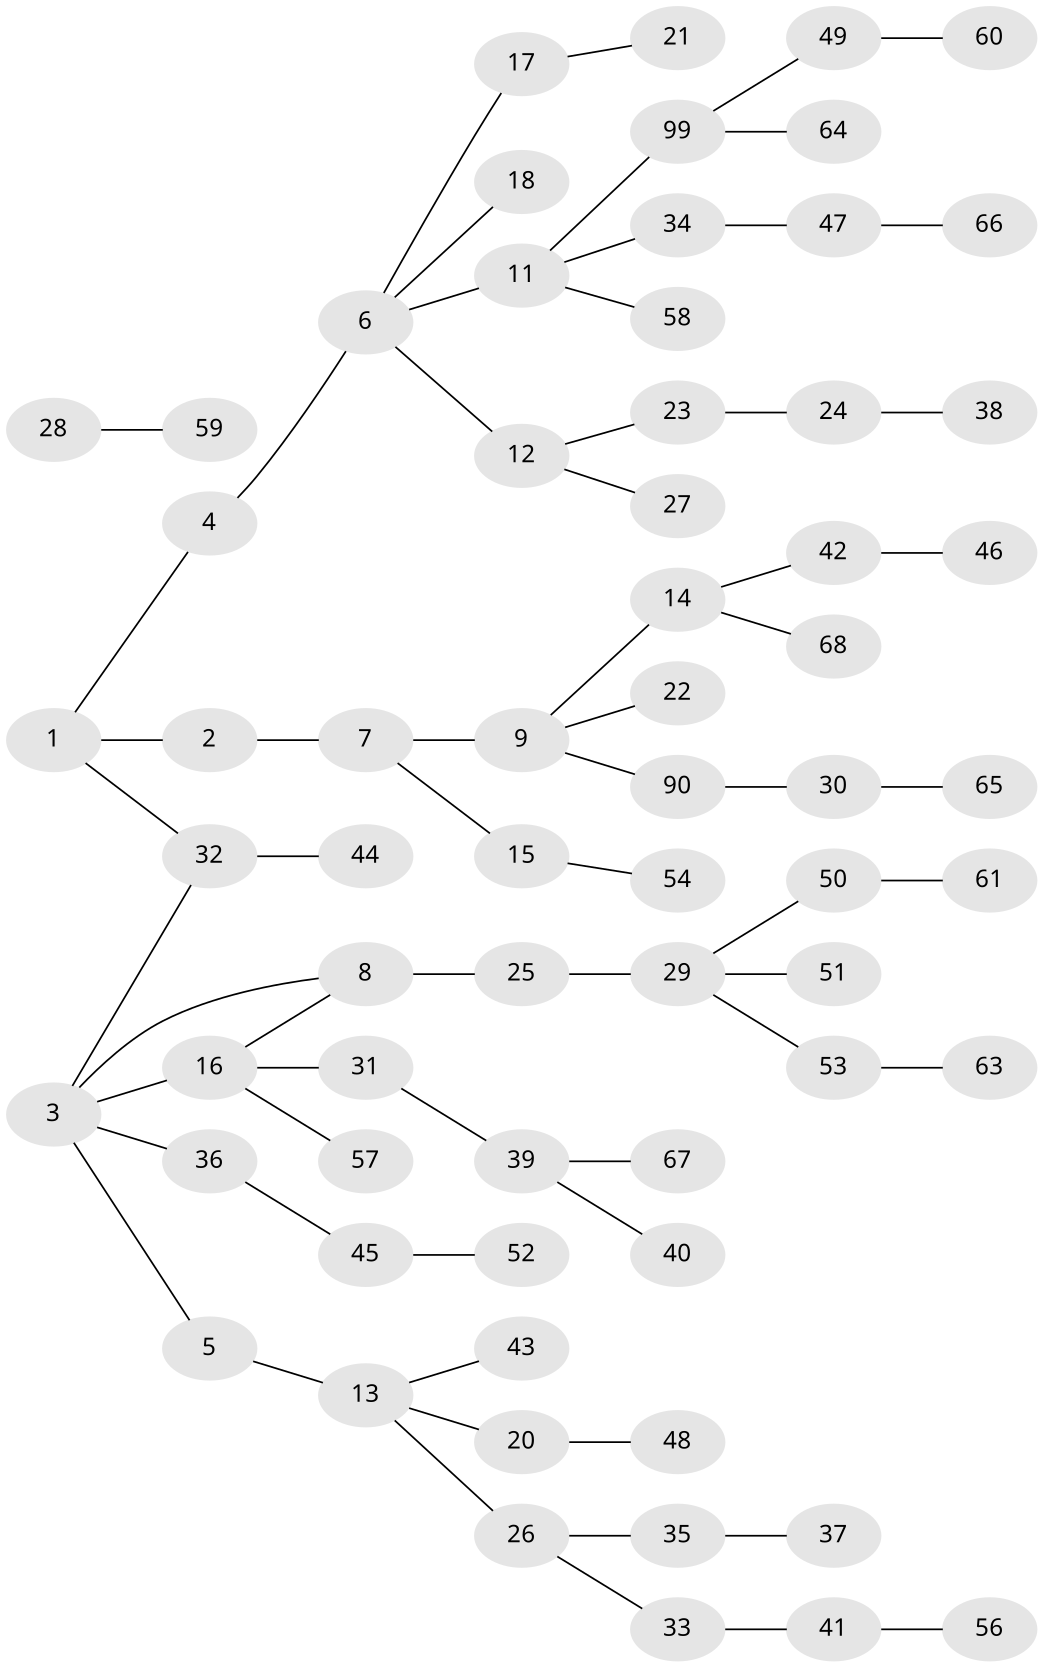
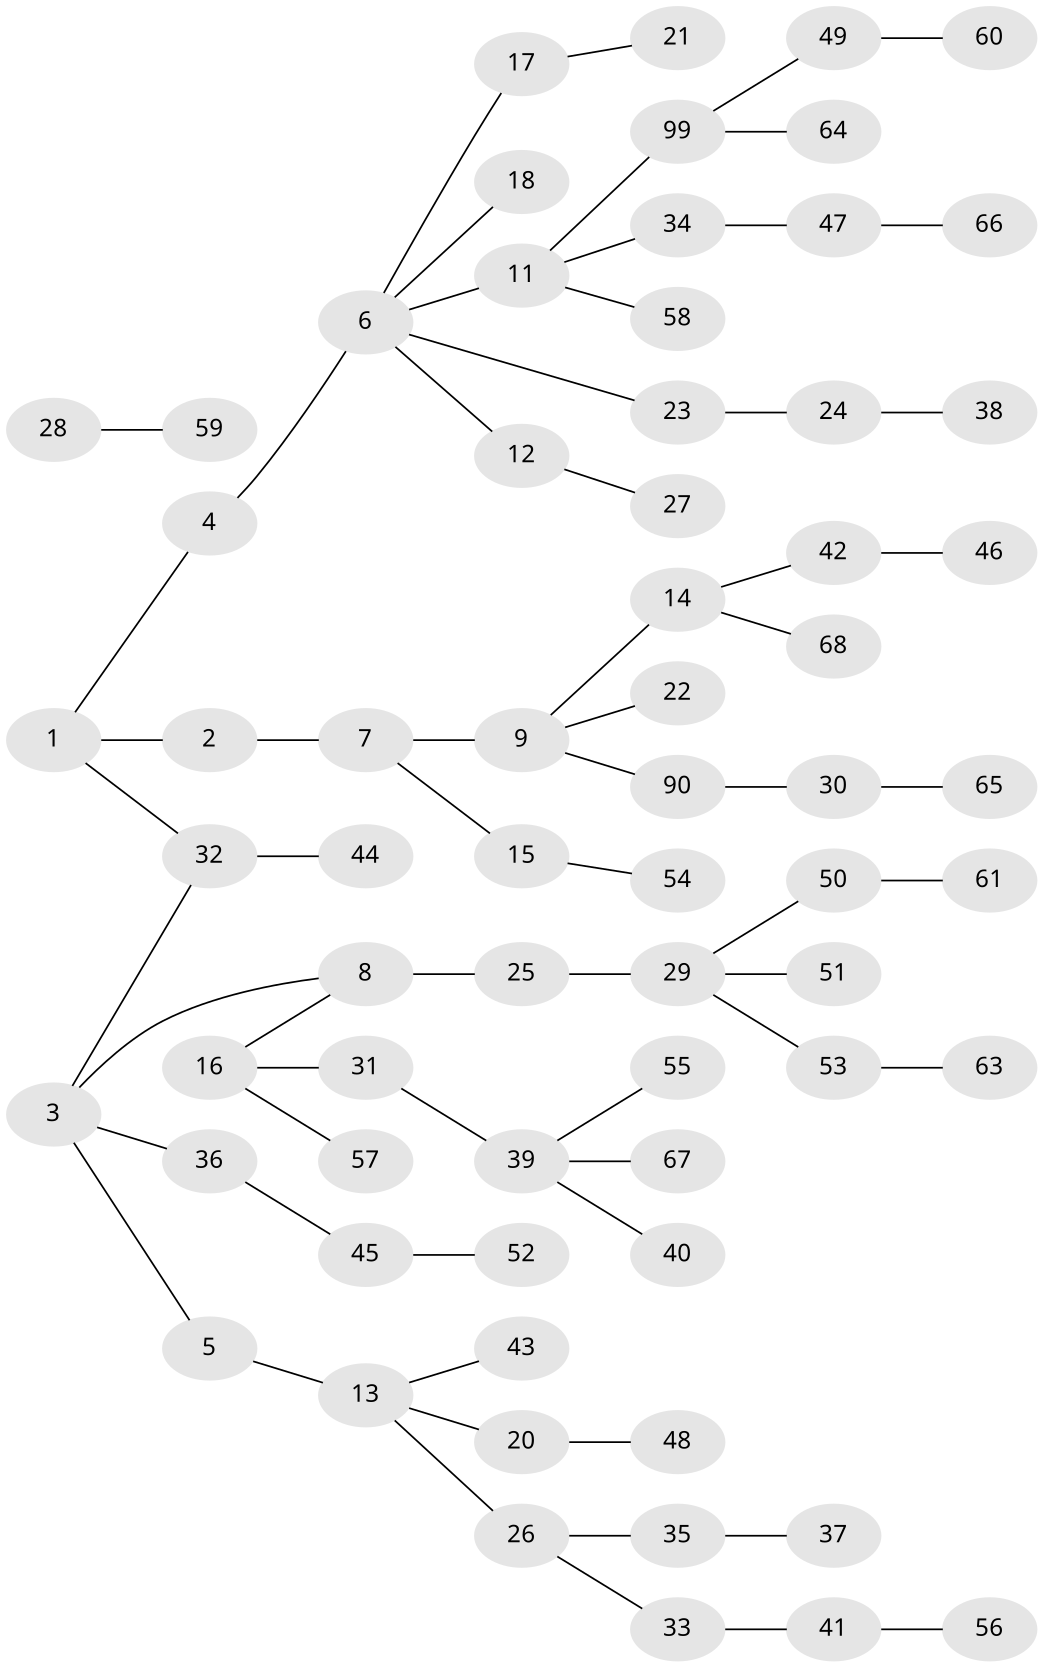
(600, 434) -> (522, 367)
none -> (678, 1068)
(132, 1091) -> none
